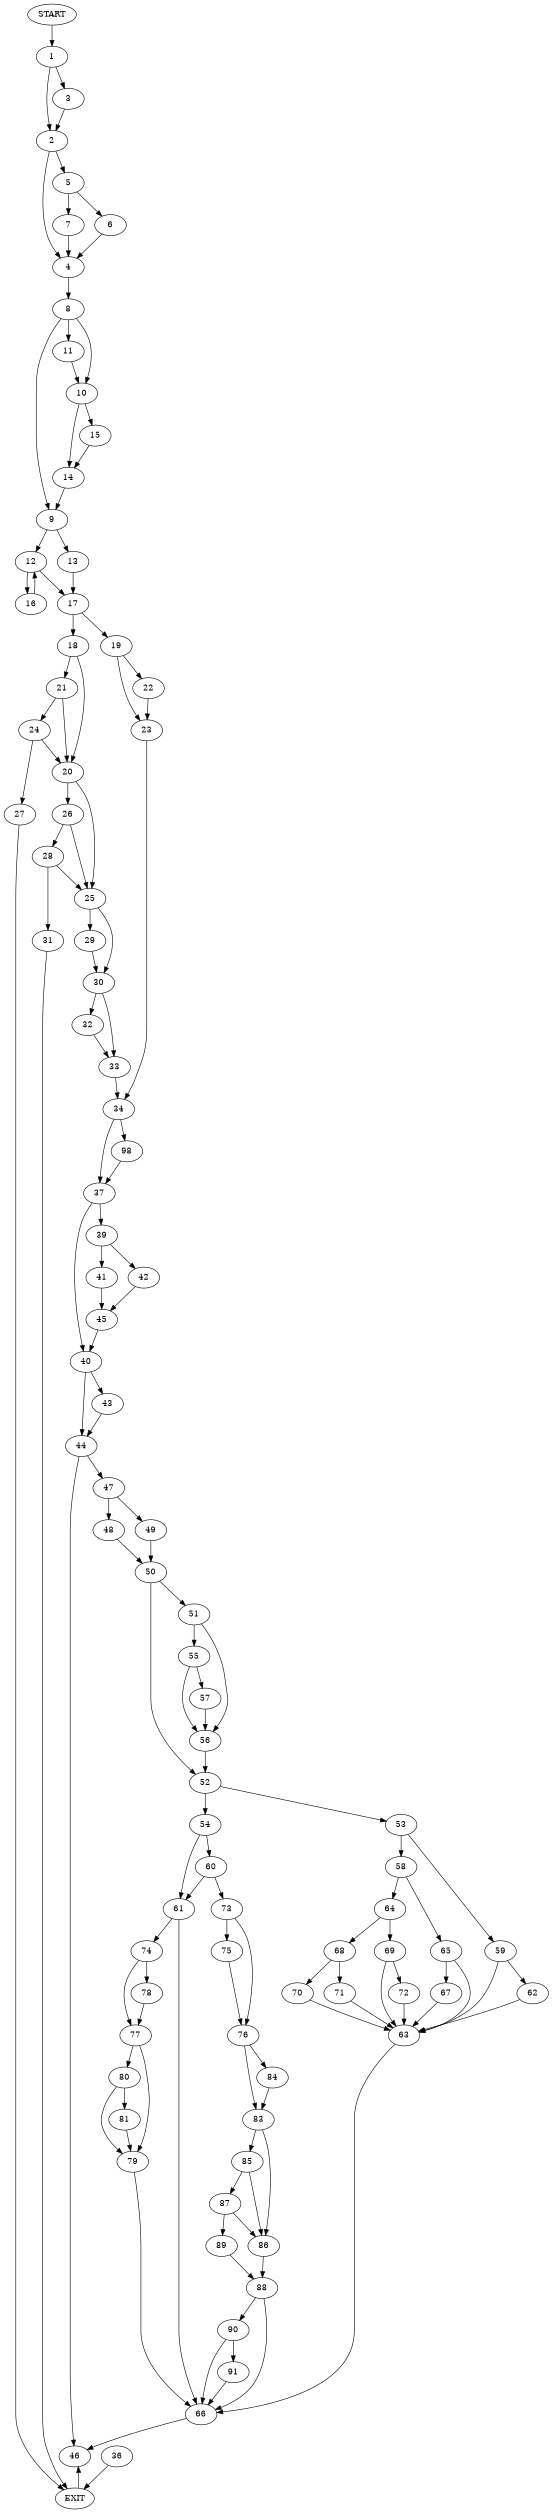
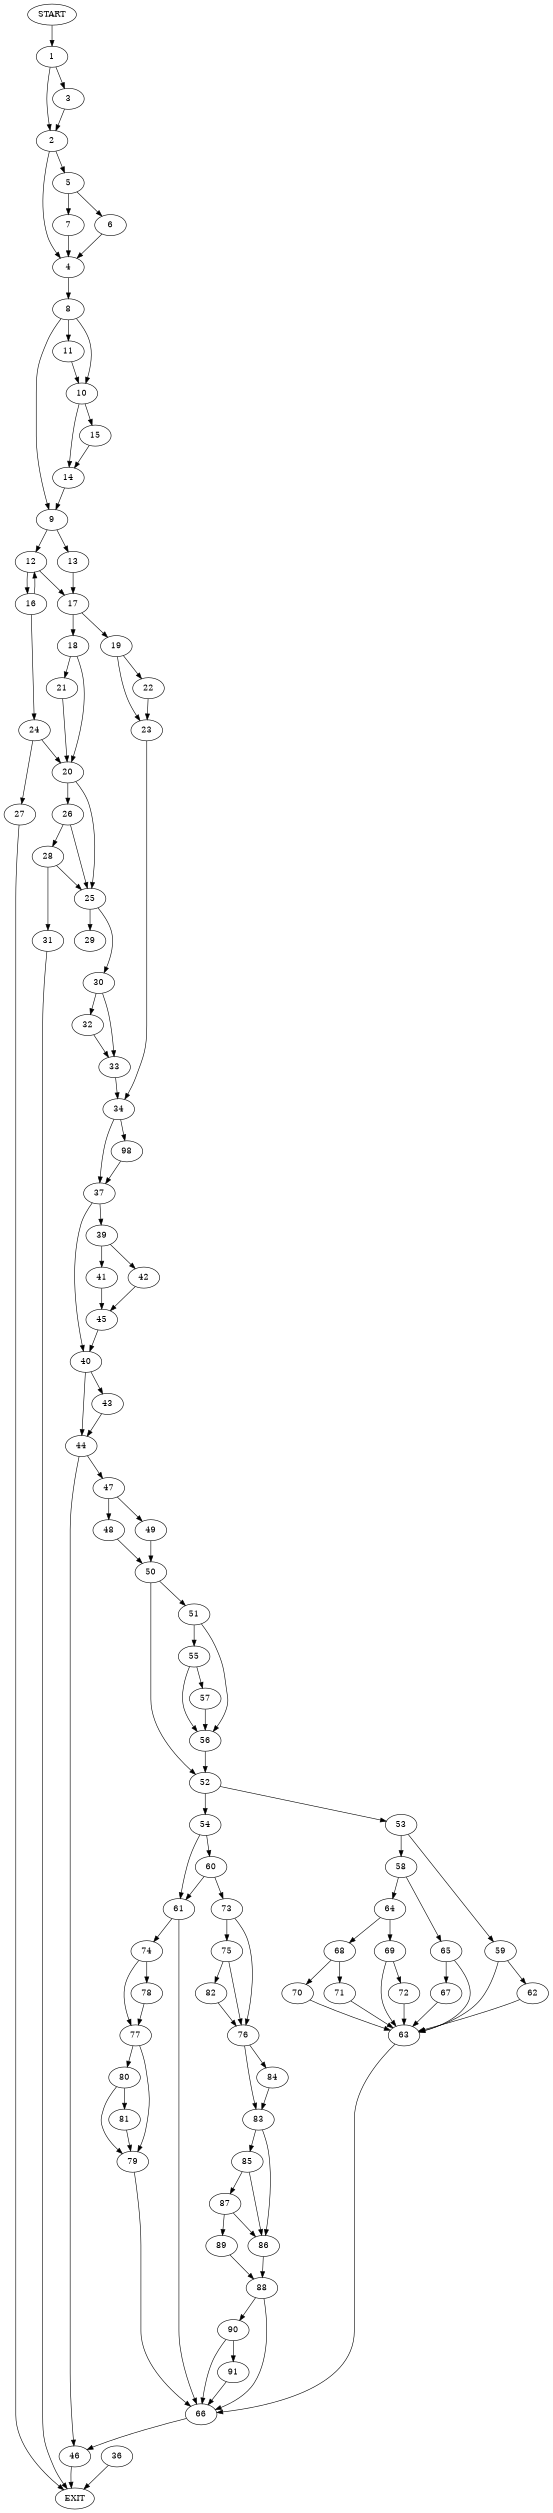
(50, 707) -> (33, 664)
(94, 959) -> none
none -> (211, 1993)
(79, 2480) -> (71, 2474)
